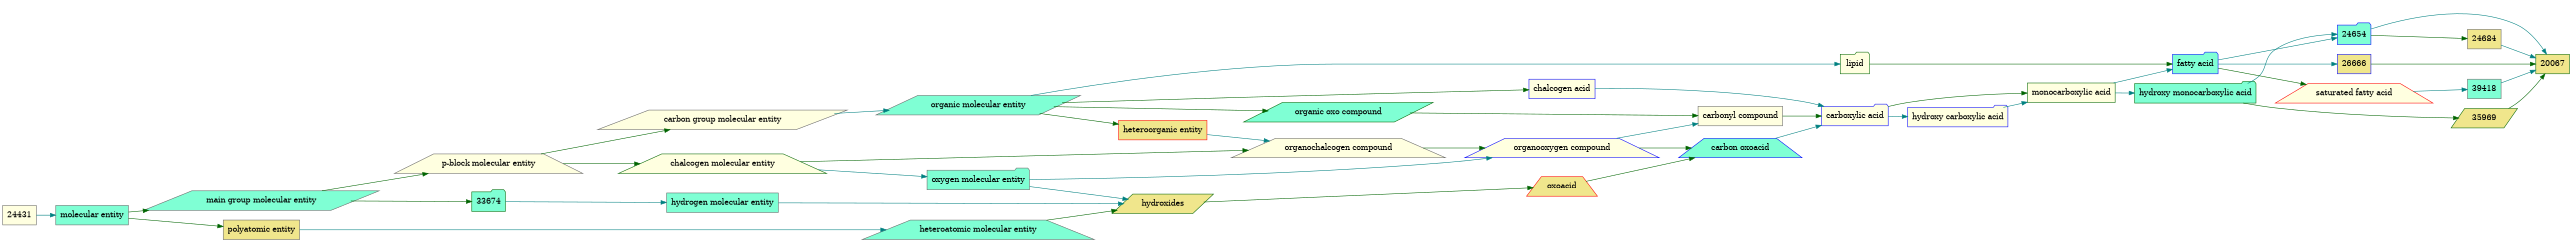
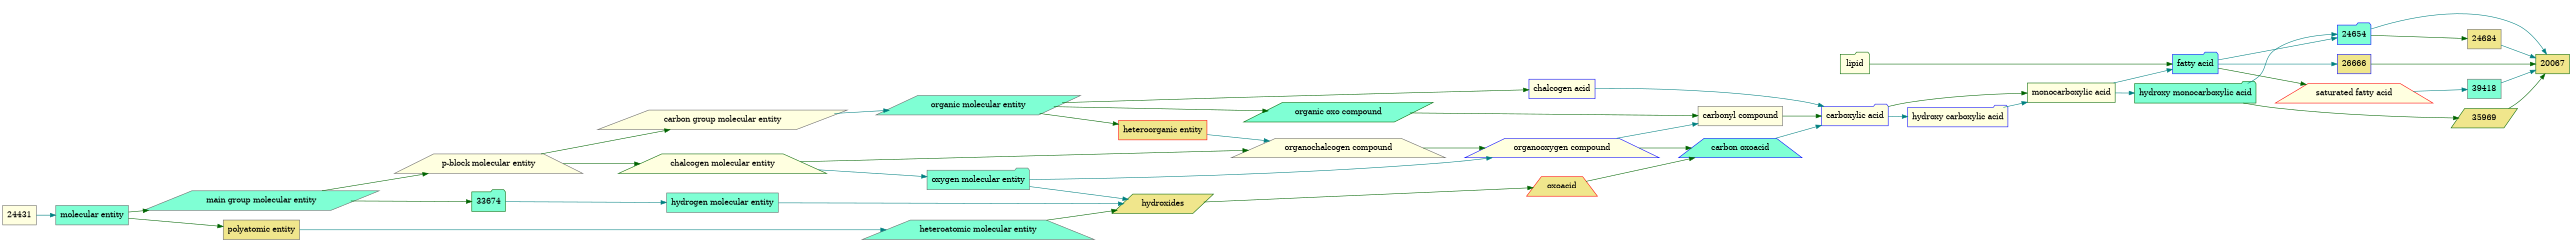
(1432, 64) -> none
